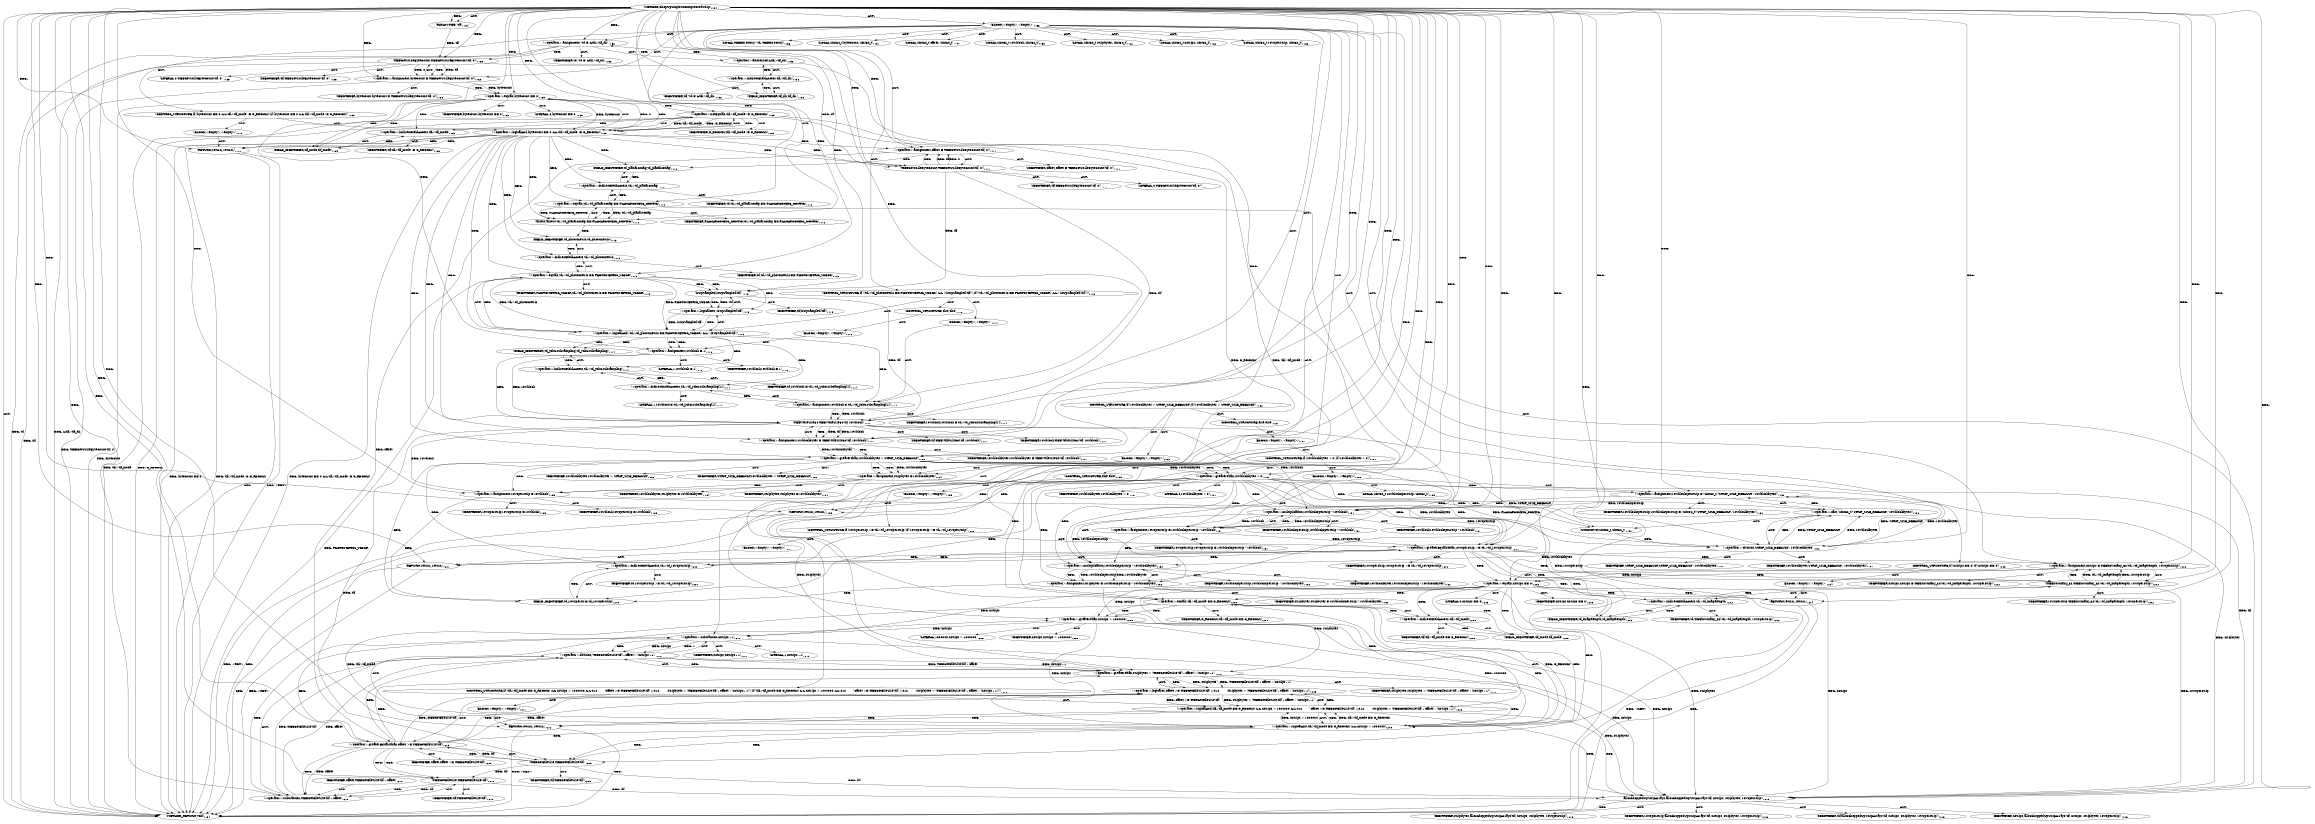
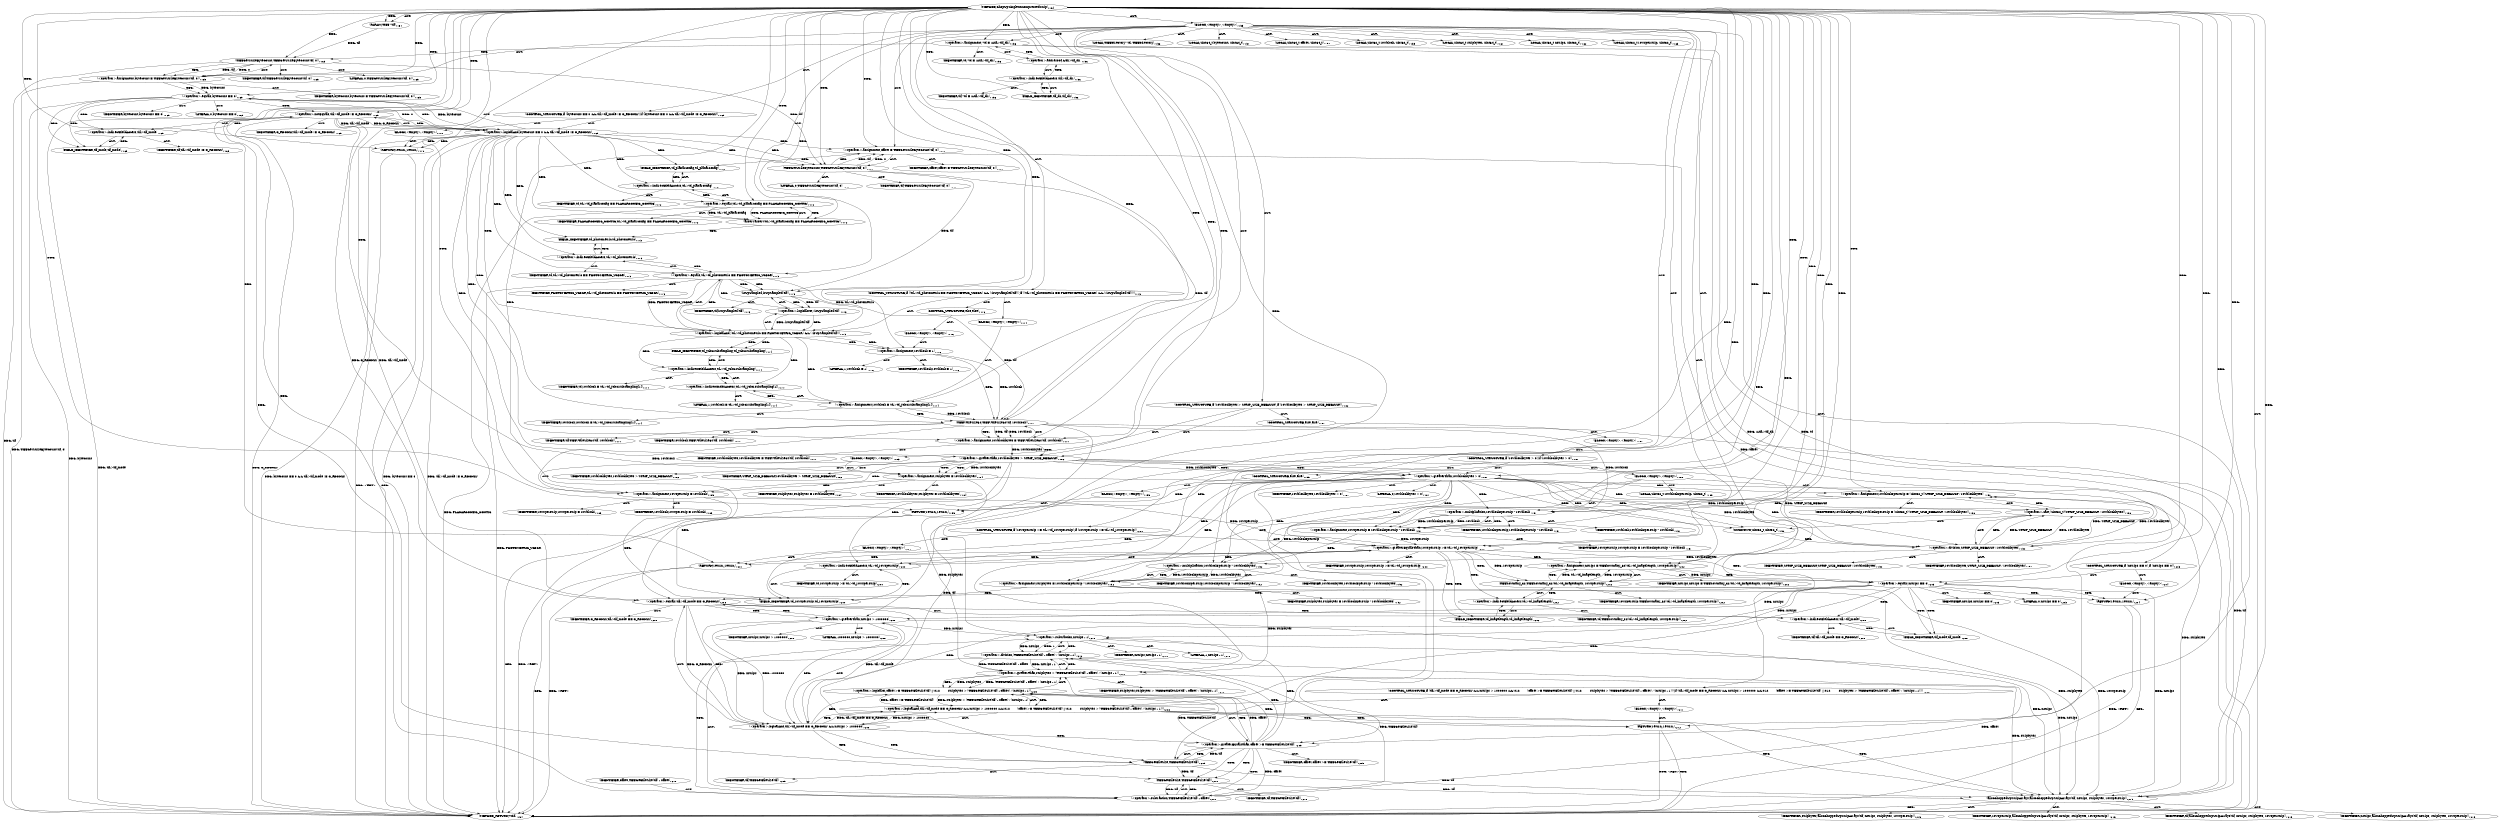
(1235, 179) -> (1789, 41)
